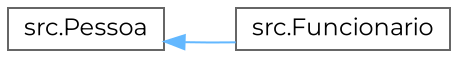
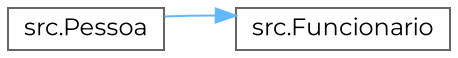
(210, 42) -> (190, 16)
